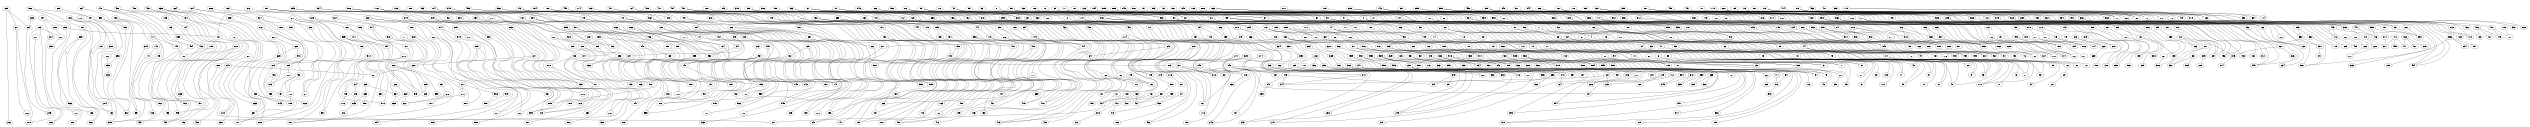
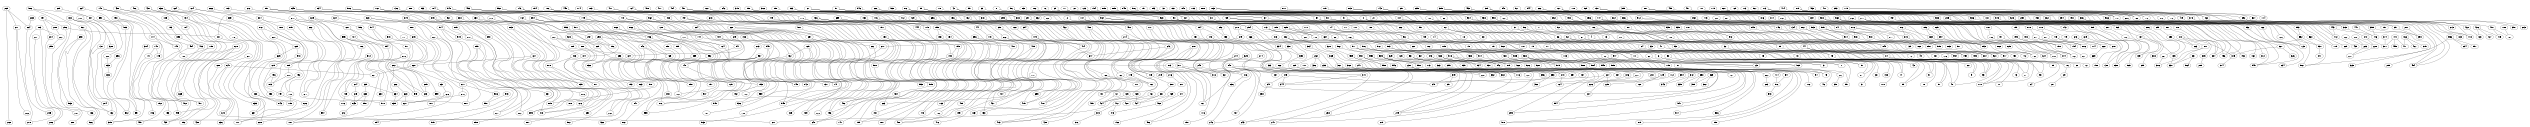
(1316, 30) -> (1048, 15)
(330, 43) -> (307, 98)
none -> (843, 104)
